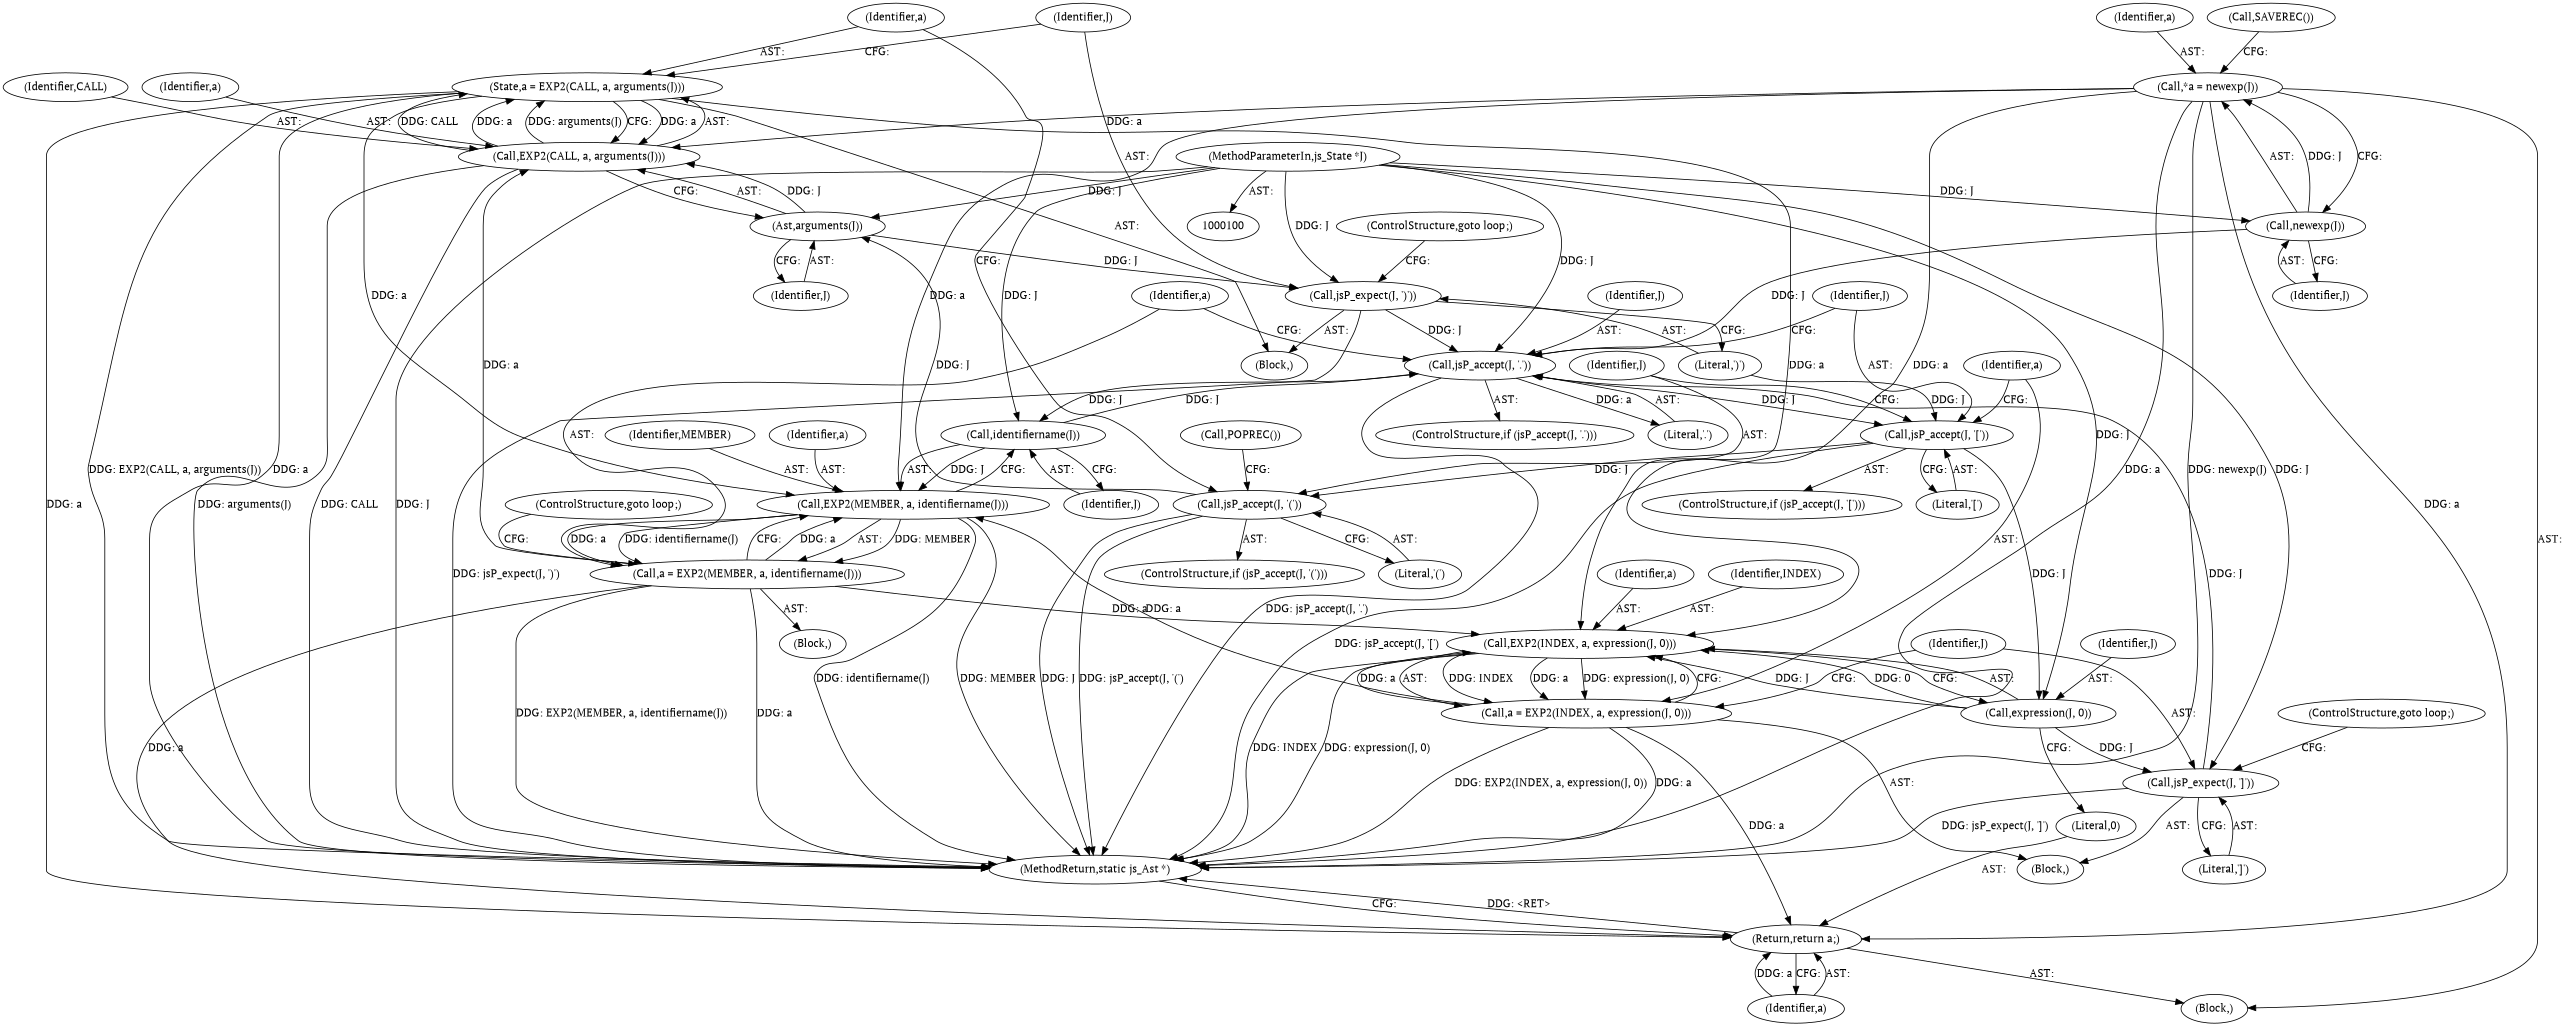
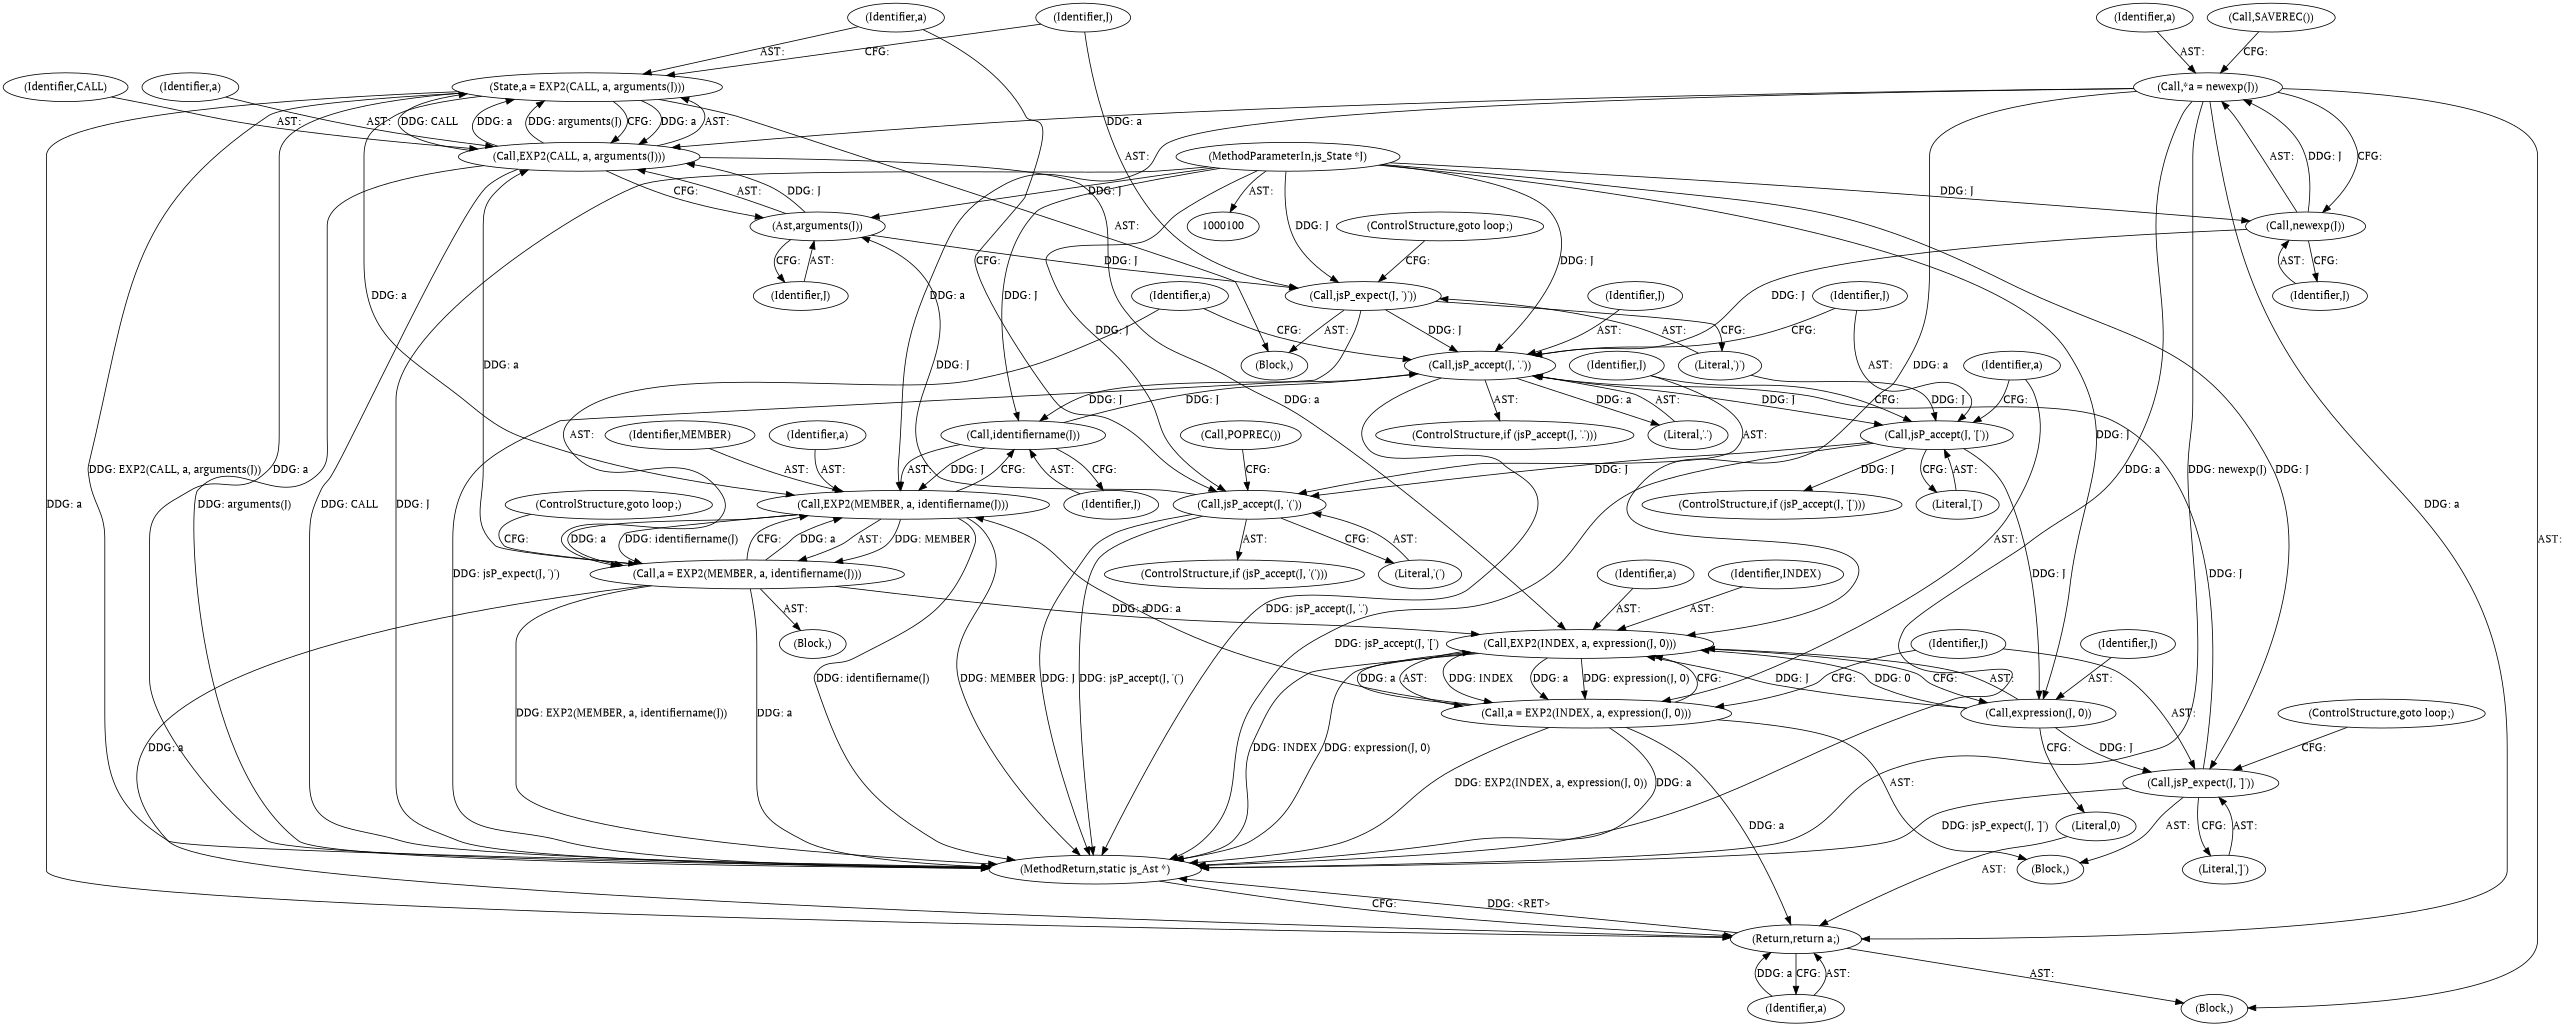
(1508, 148) -> (1131, 317)
none -> (1055, 284)
(1878, 470) -> (1878, 470)
